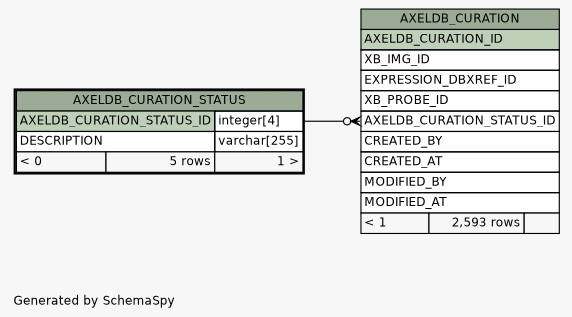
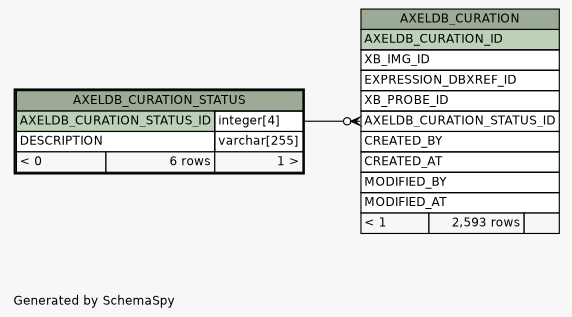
(190, 162) -> (190, 162)
